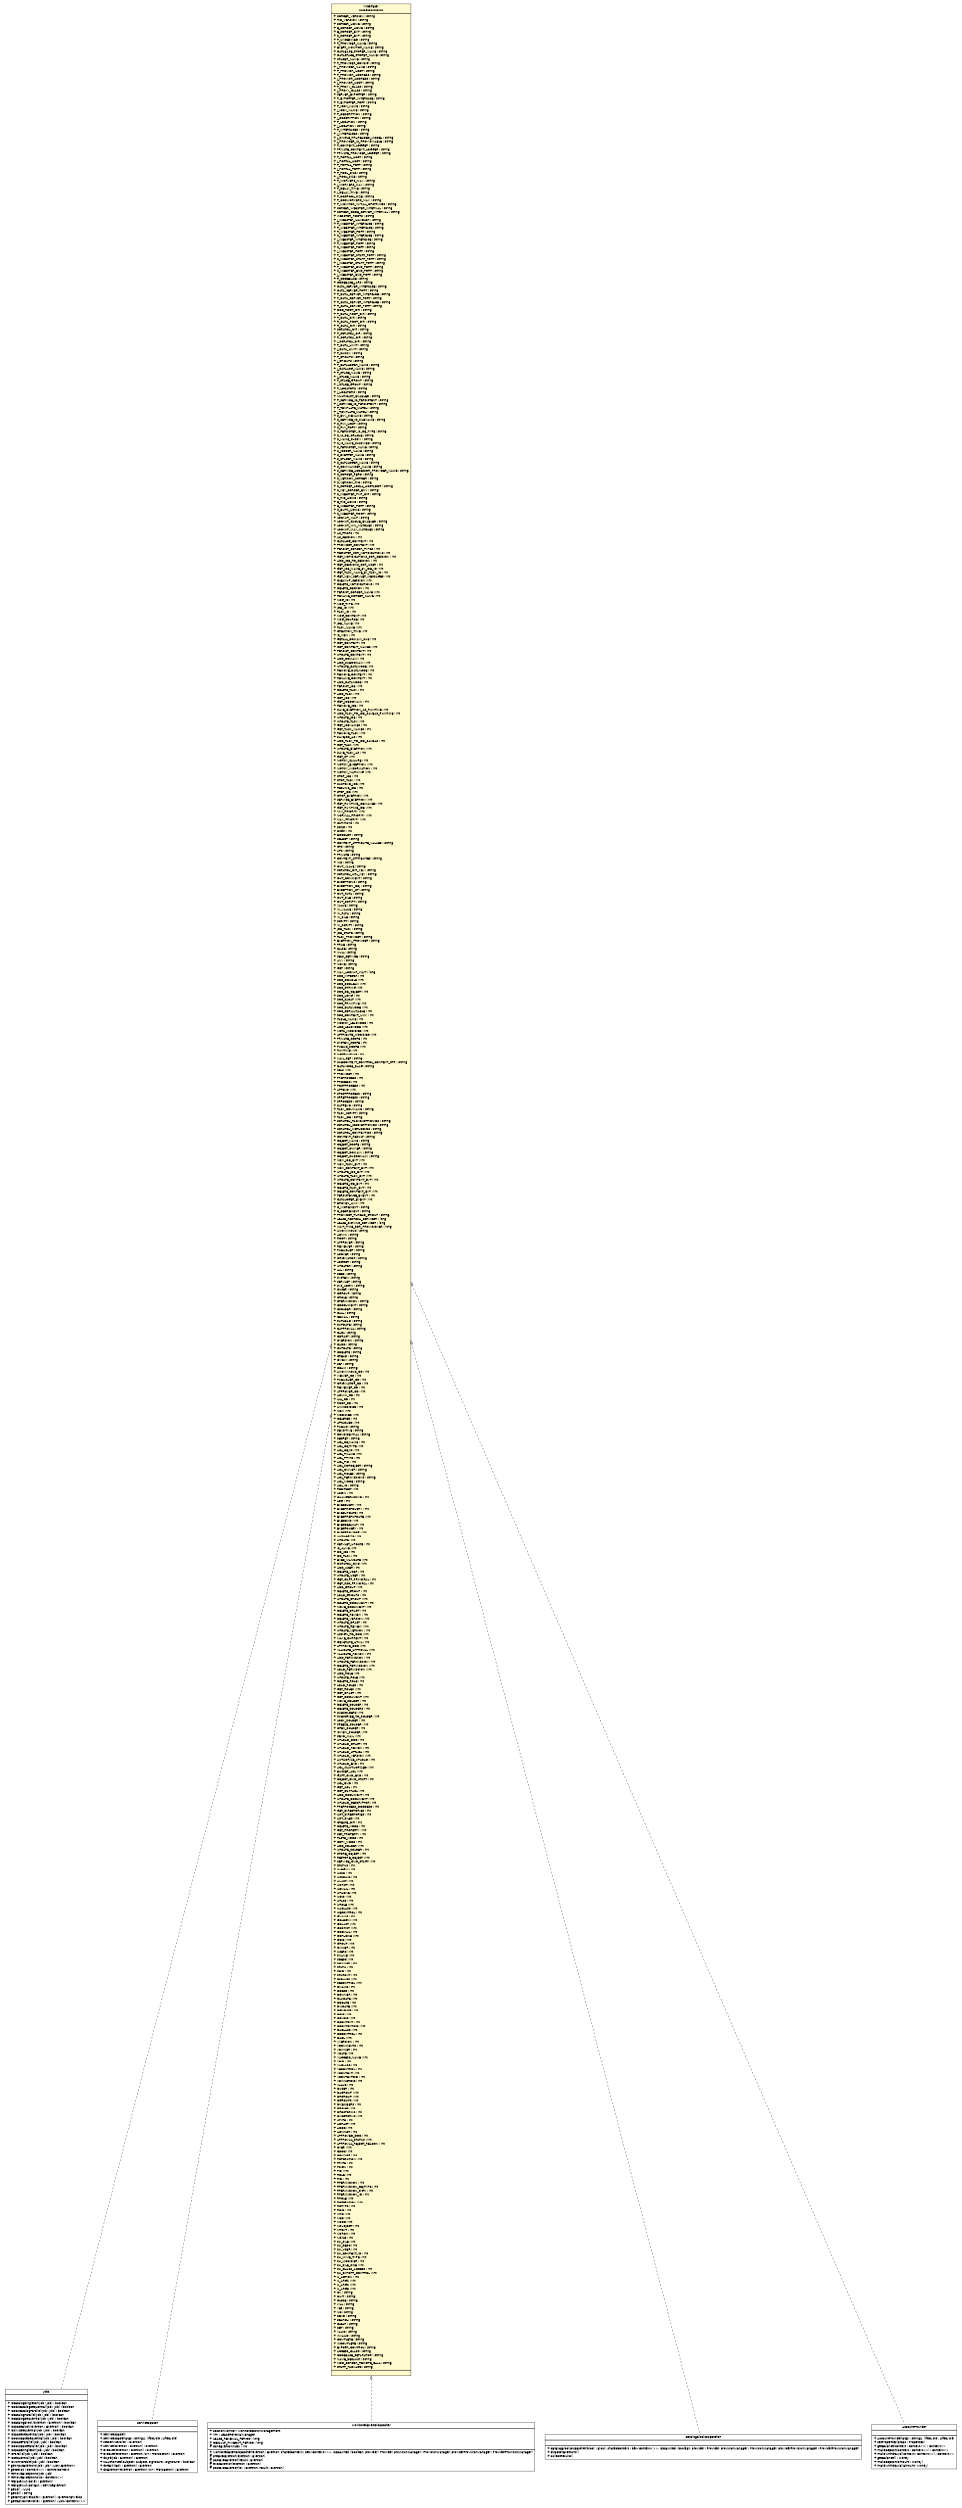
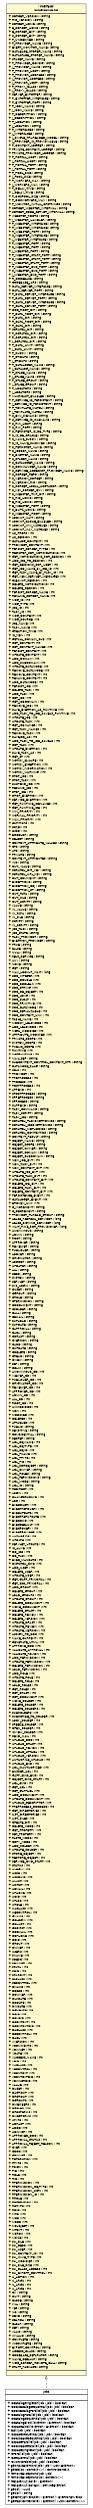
(36, 2431) -> (27, 2431)
(148, 2447) -> none
(371, 2447) -> none
(703, 2447) -> none
(914, 2447) -> none
